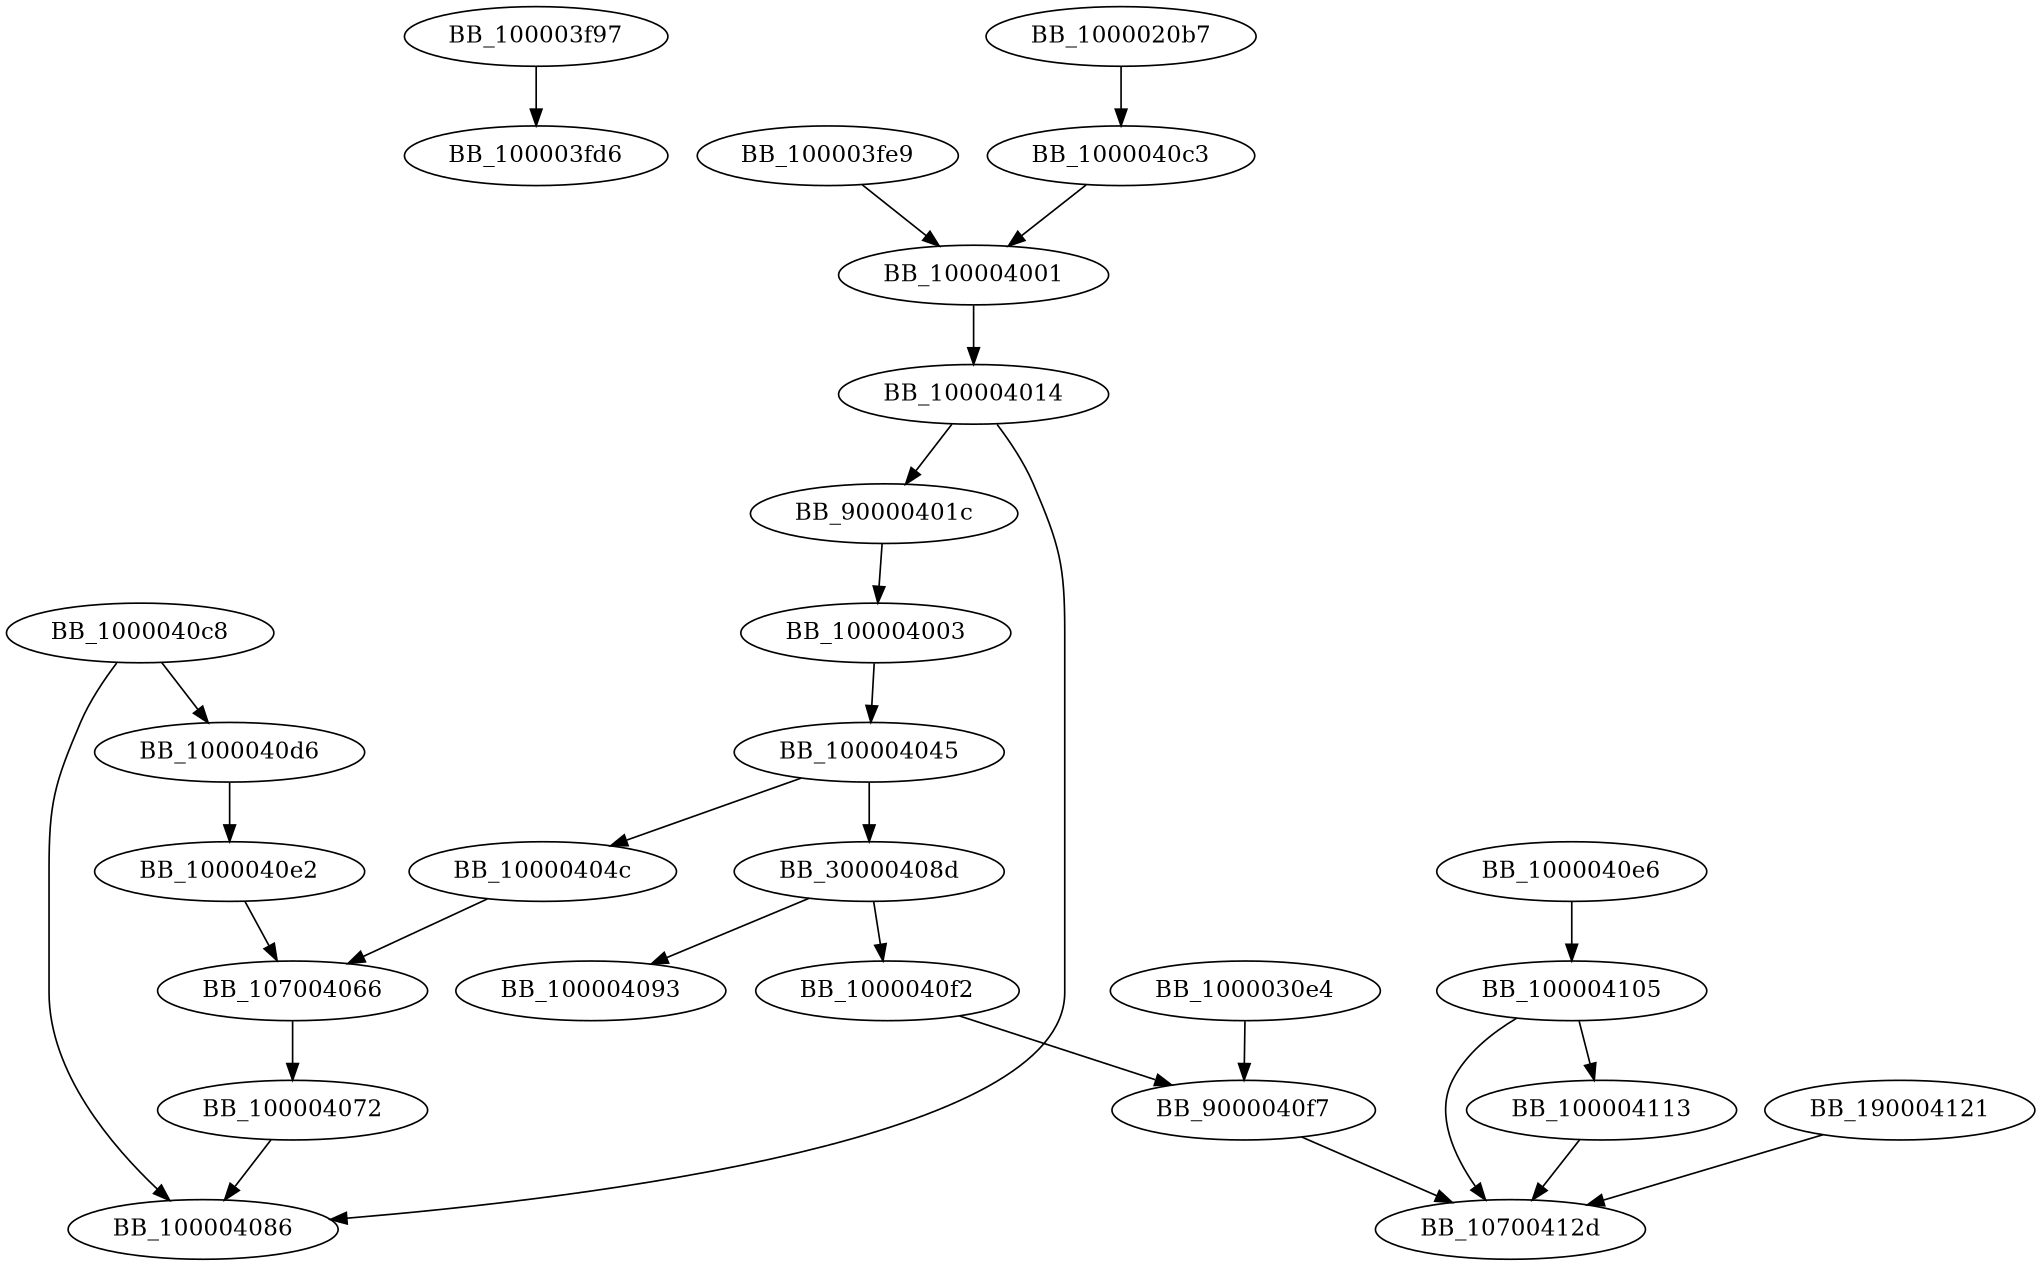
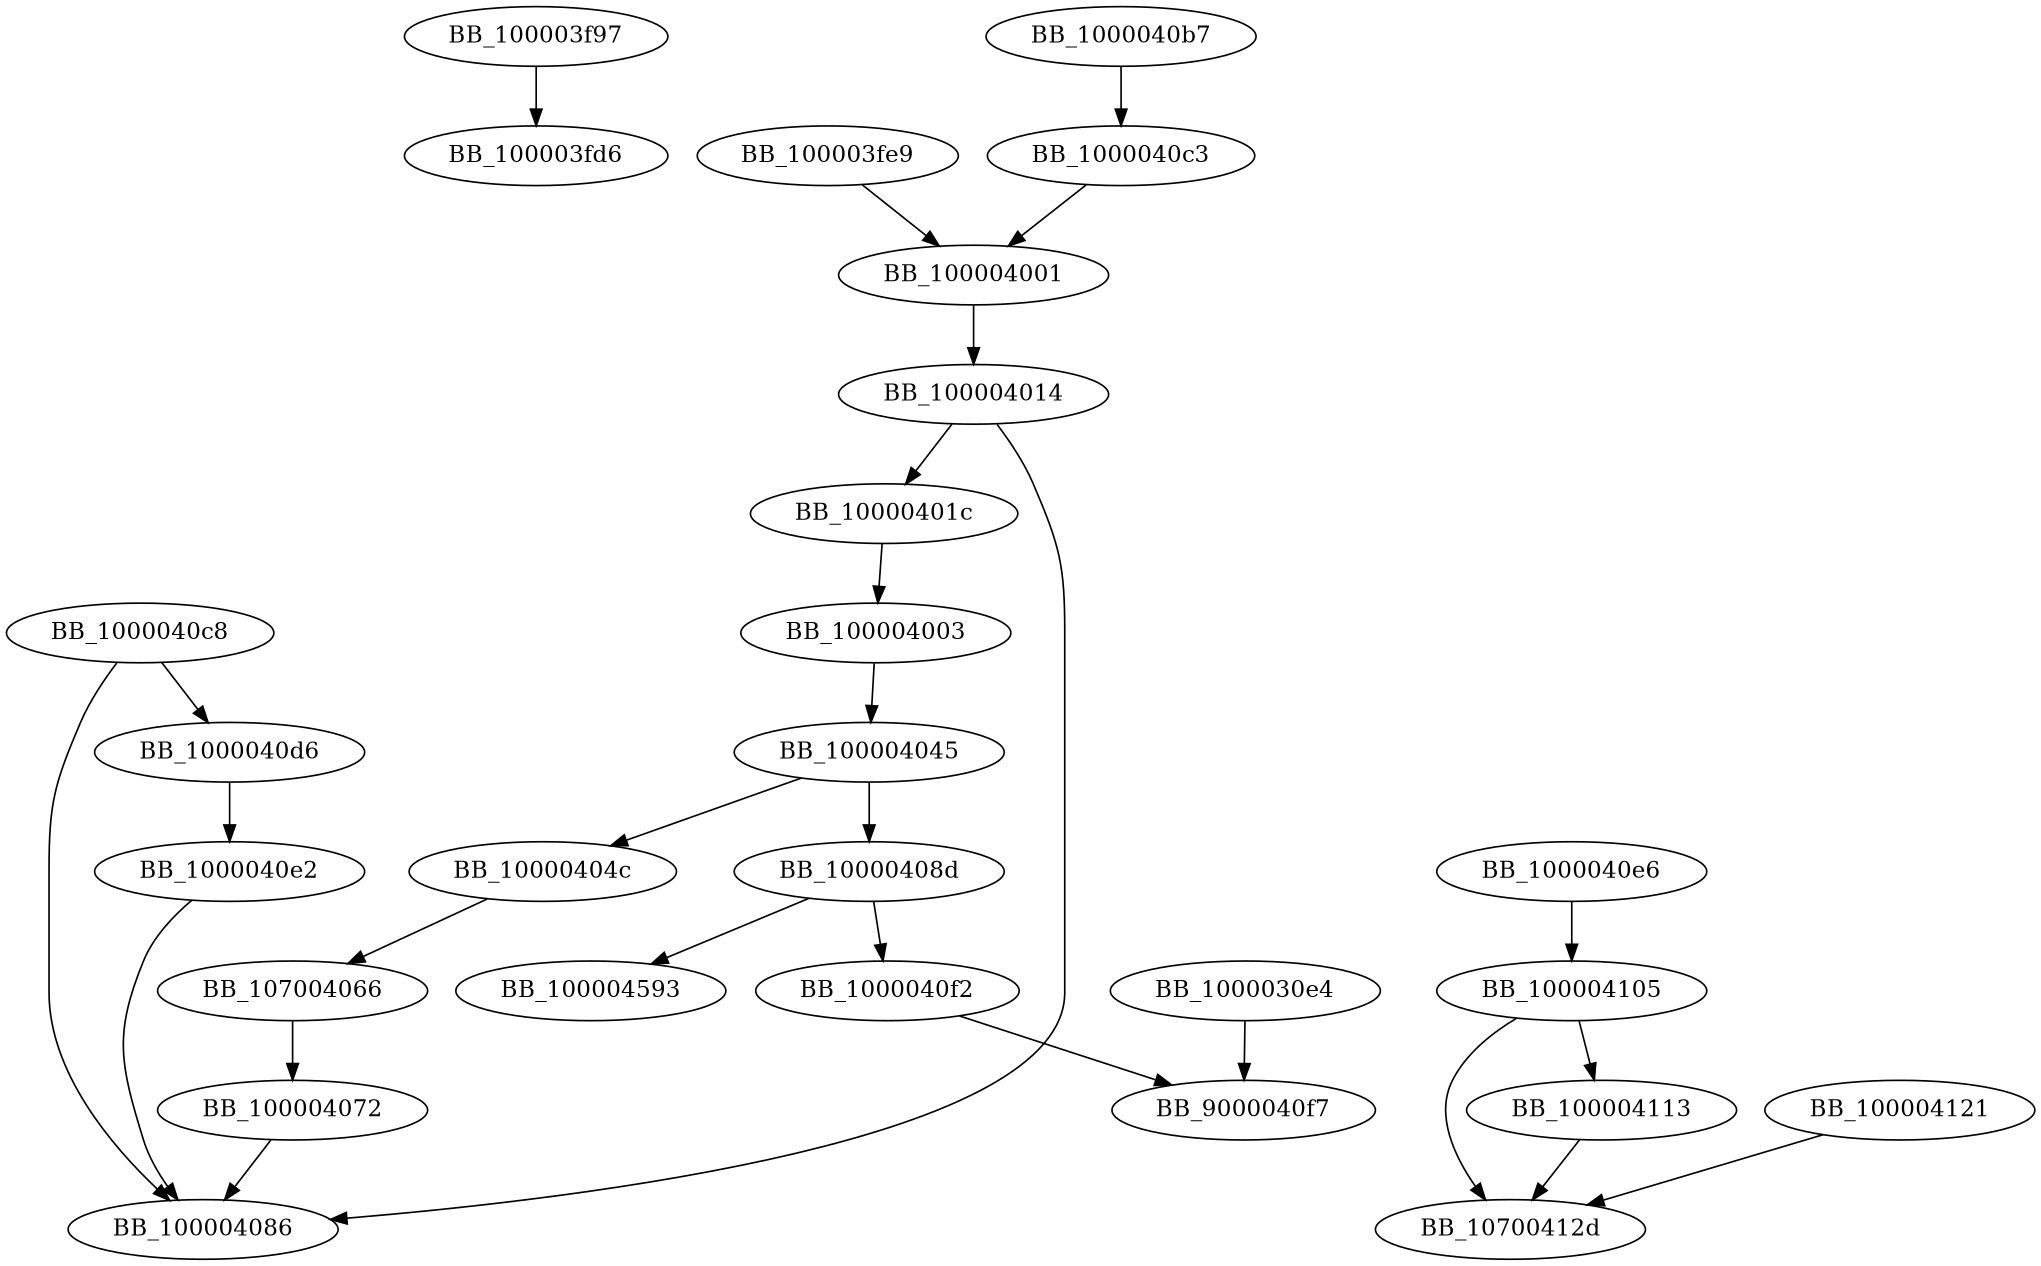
(1121, 36) -> (1121, 36)
(884, 514) -> (884, 514)
(869, 872) -> (869, 872)
(257, 924) -> (124, 1038)
(591, 991) -> (591, 991)
(1900, 1110) -> (1900, 1110)
(1369, 1166) -> none
